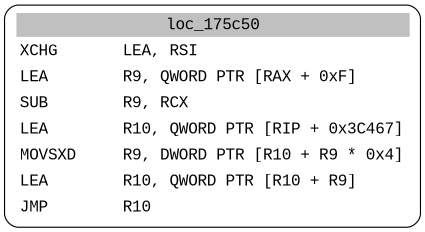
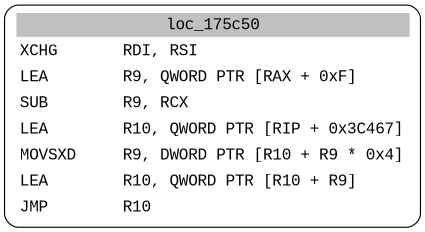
(109, 50) -> (109, 50)
